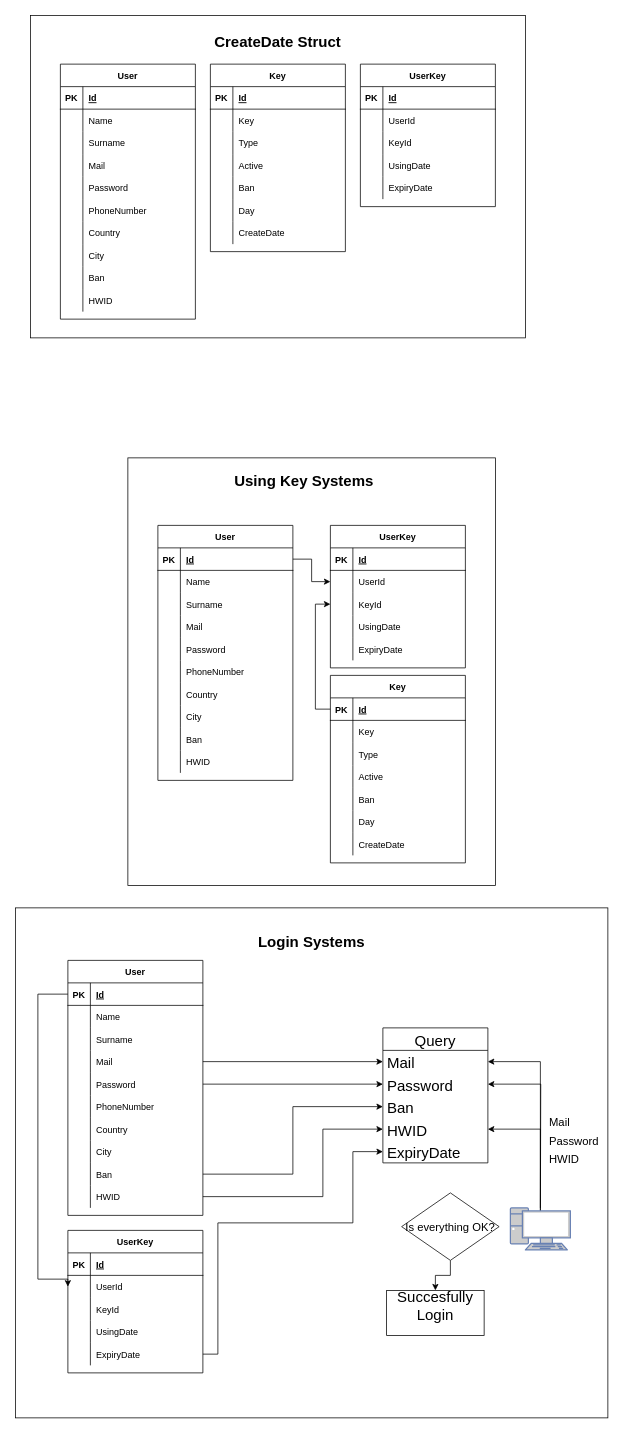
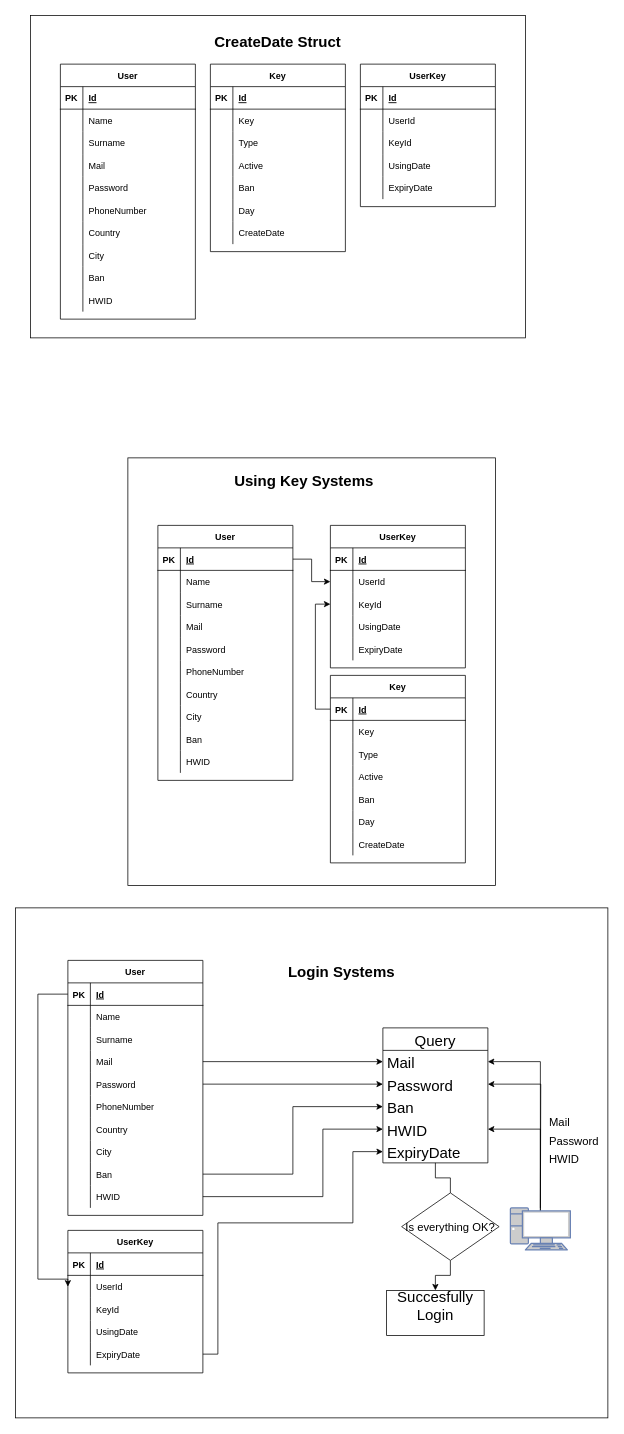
(312, 942) -> (342, 972)
none -> (443, 1178)
